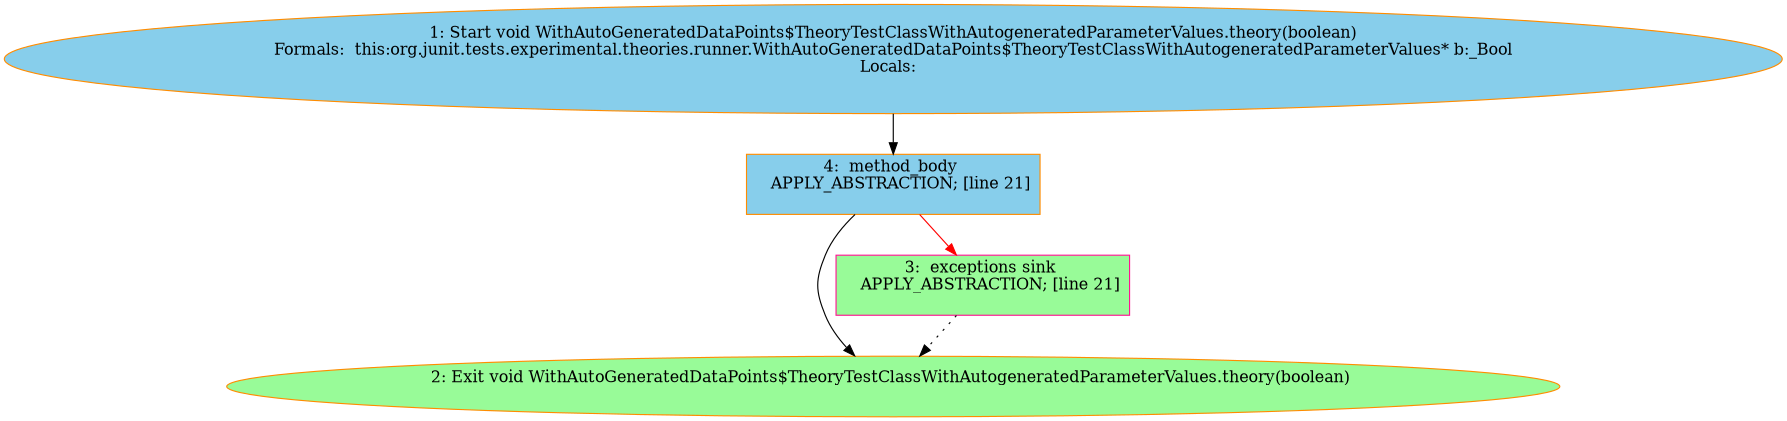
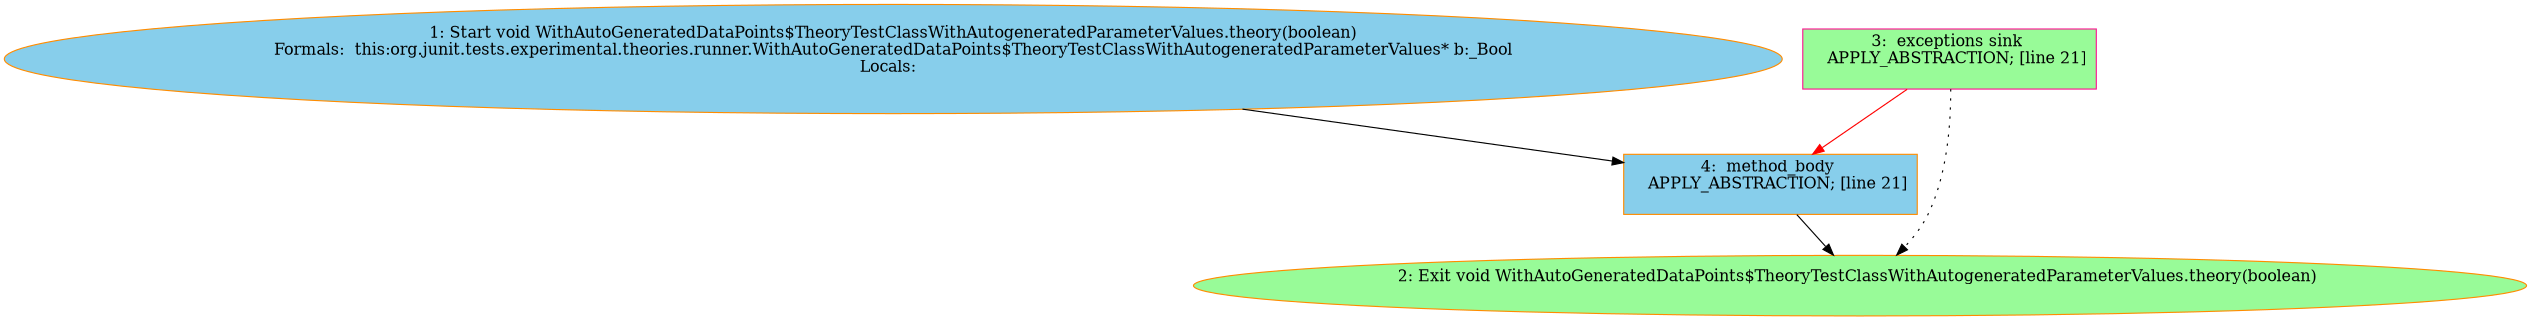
(934, 230) -> (1865, 118)
